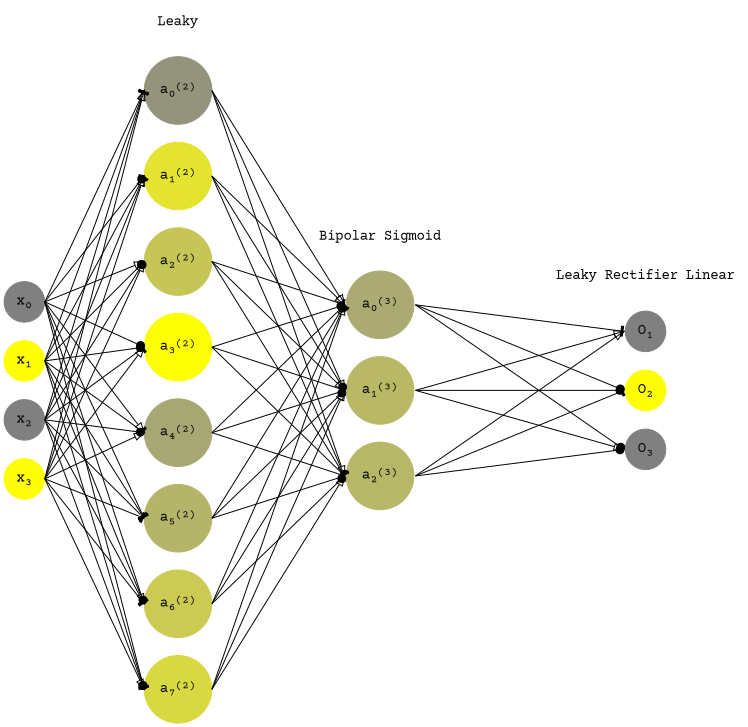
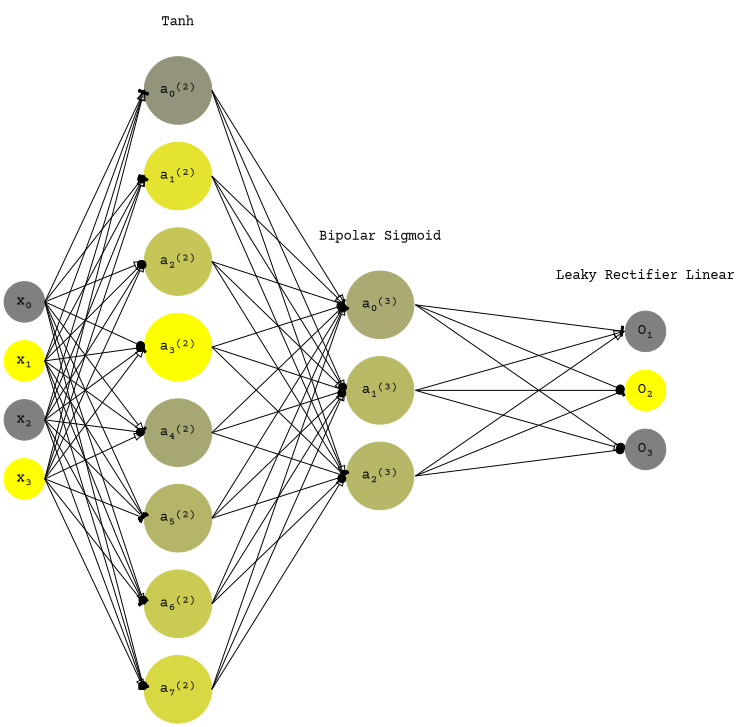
(178, 22) -> (178, 22)
